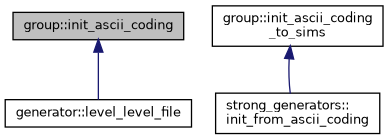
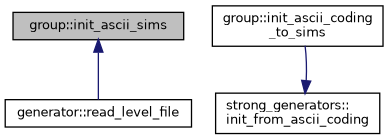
(98, 26) -> (98, 26)
(289, 76) -> (306, 63)
(98, 113) -> (98, 113)
